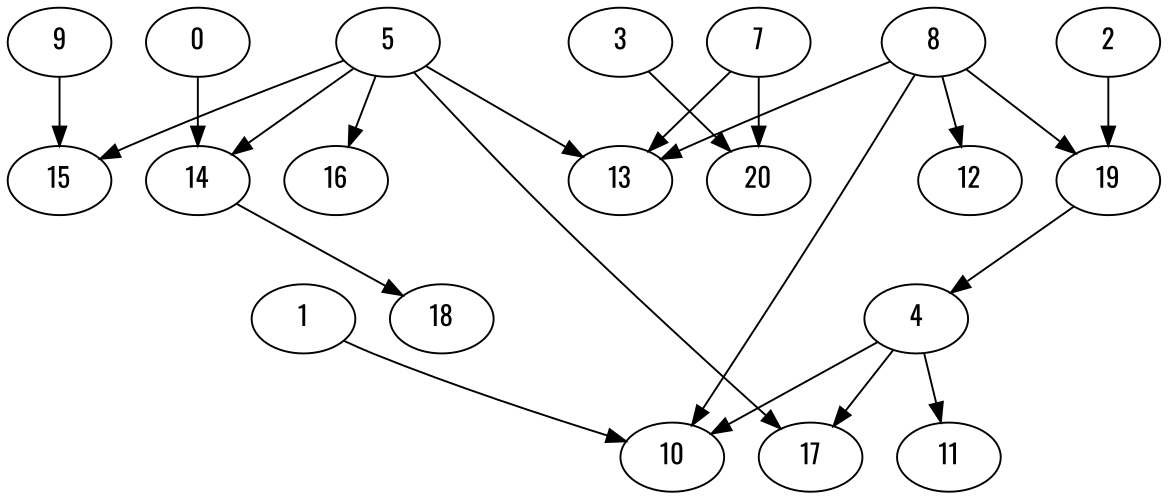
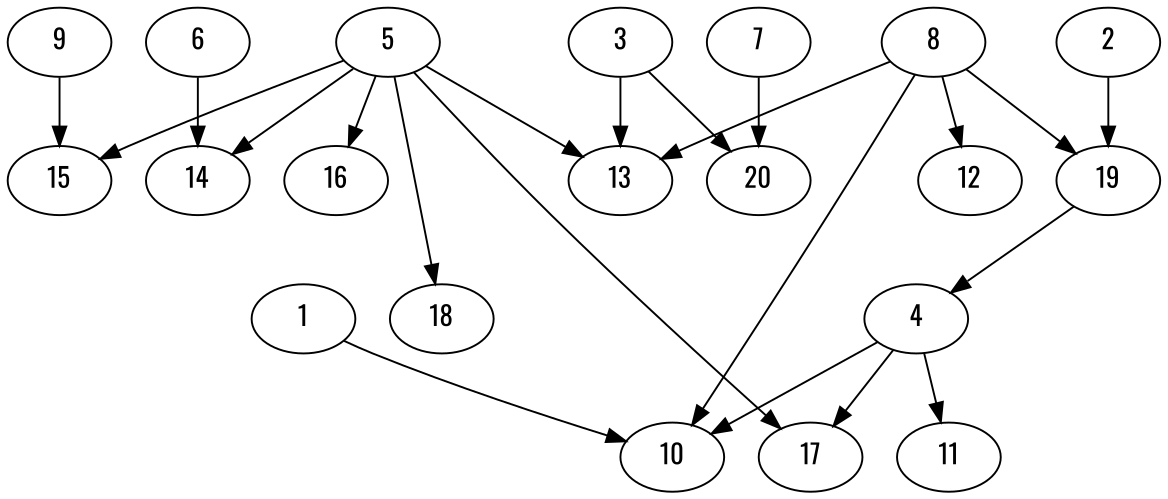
(198, 42) -> (198, 42)
(698, 103) -> (620, 102)
(311, 245) -> (413, 171)
